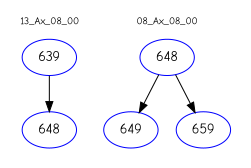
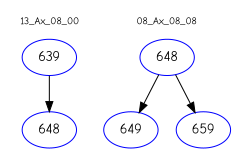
(167, 22) -> (167, 22)
